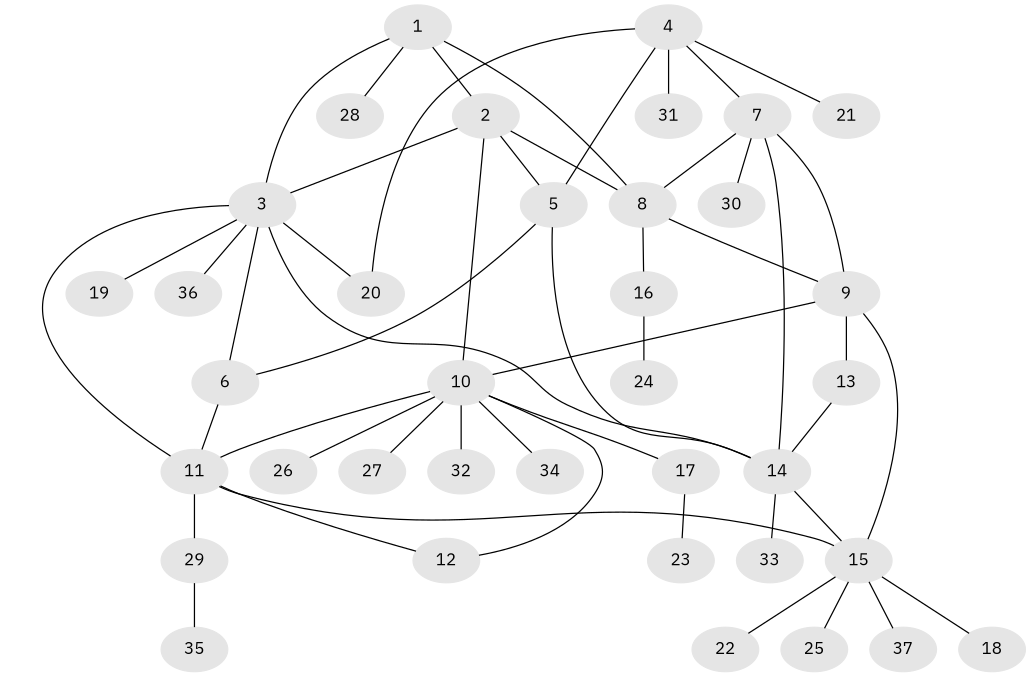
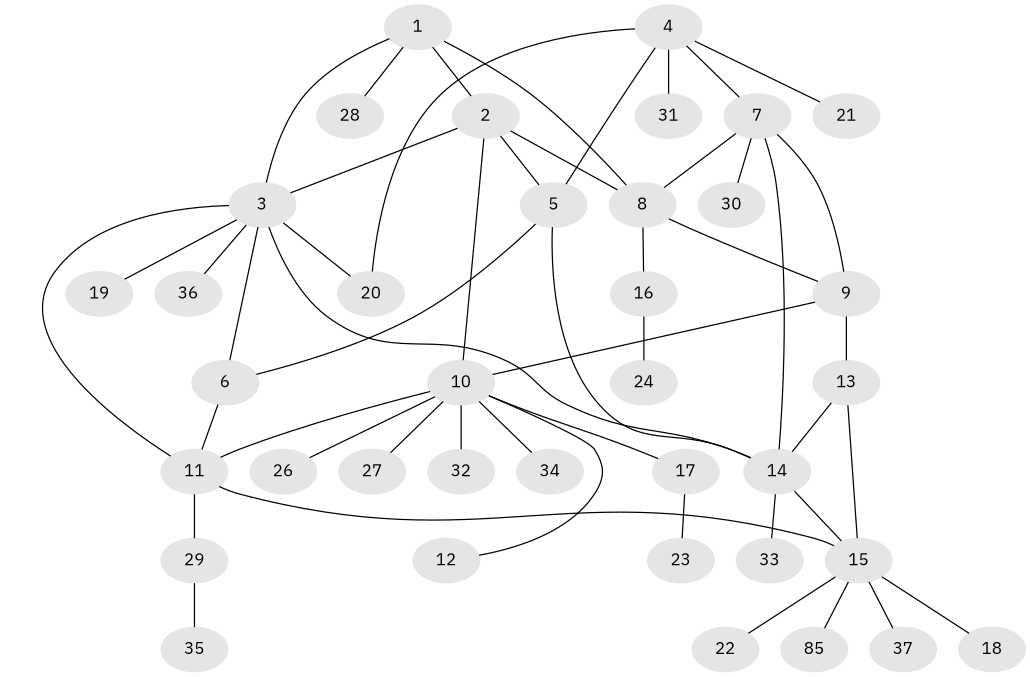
(897, 424) -> (853, 472)
(317, 522) -> none
(814, 649) -> (814, 649)
